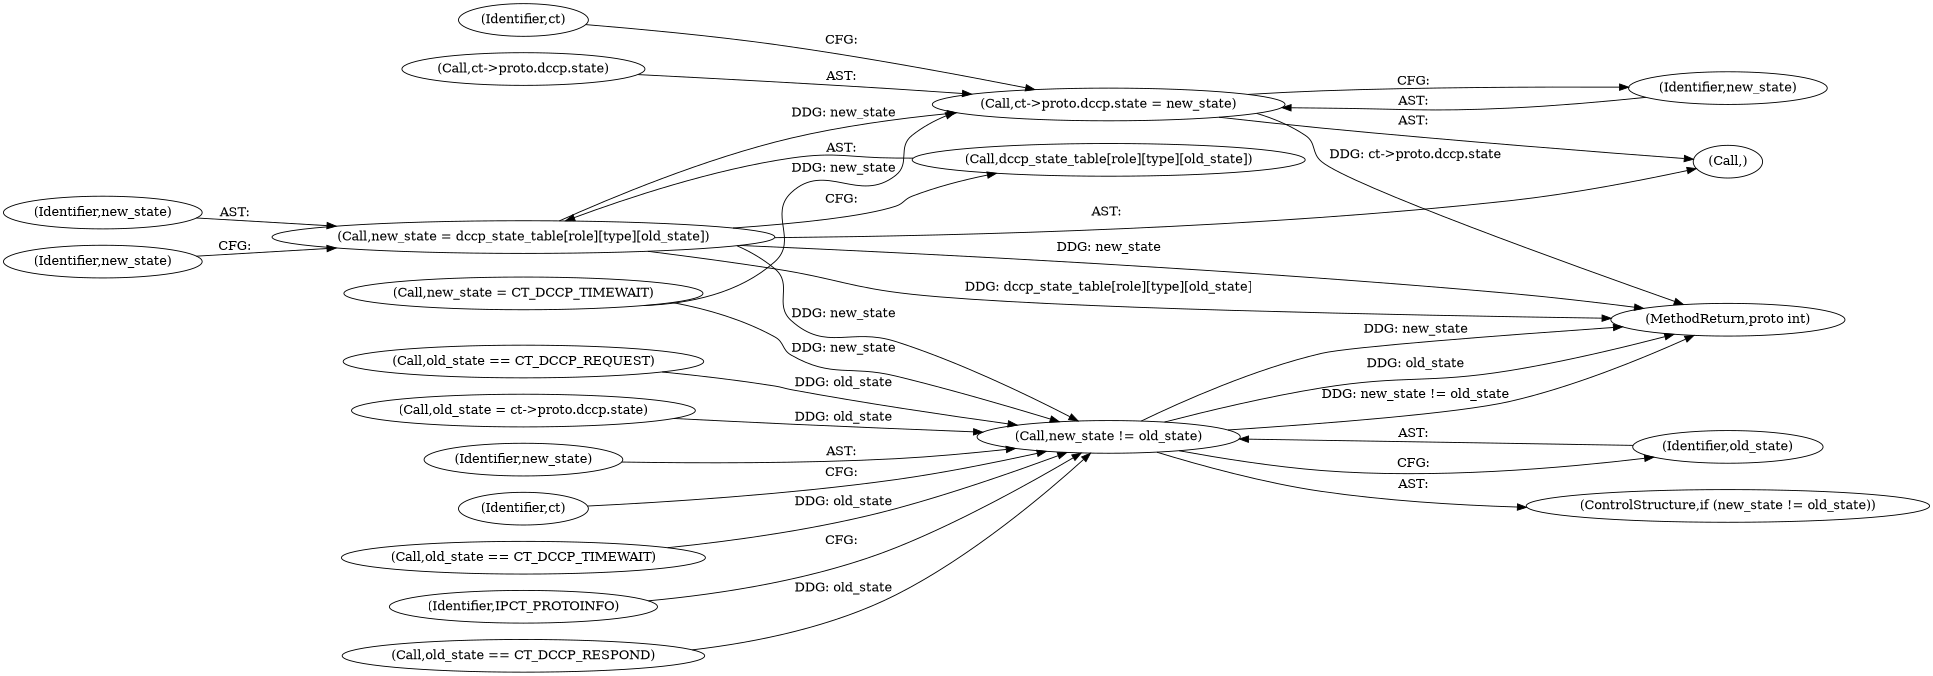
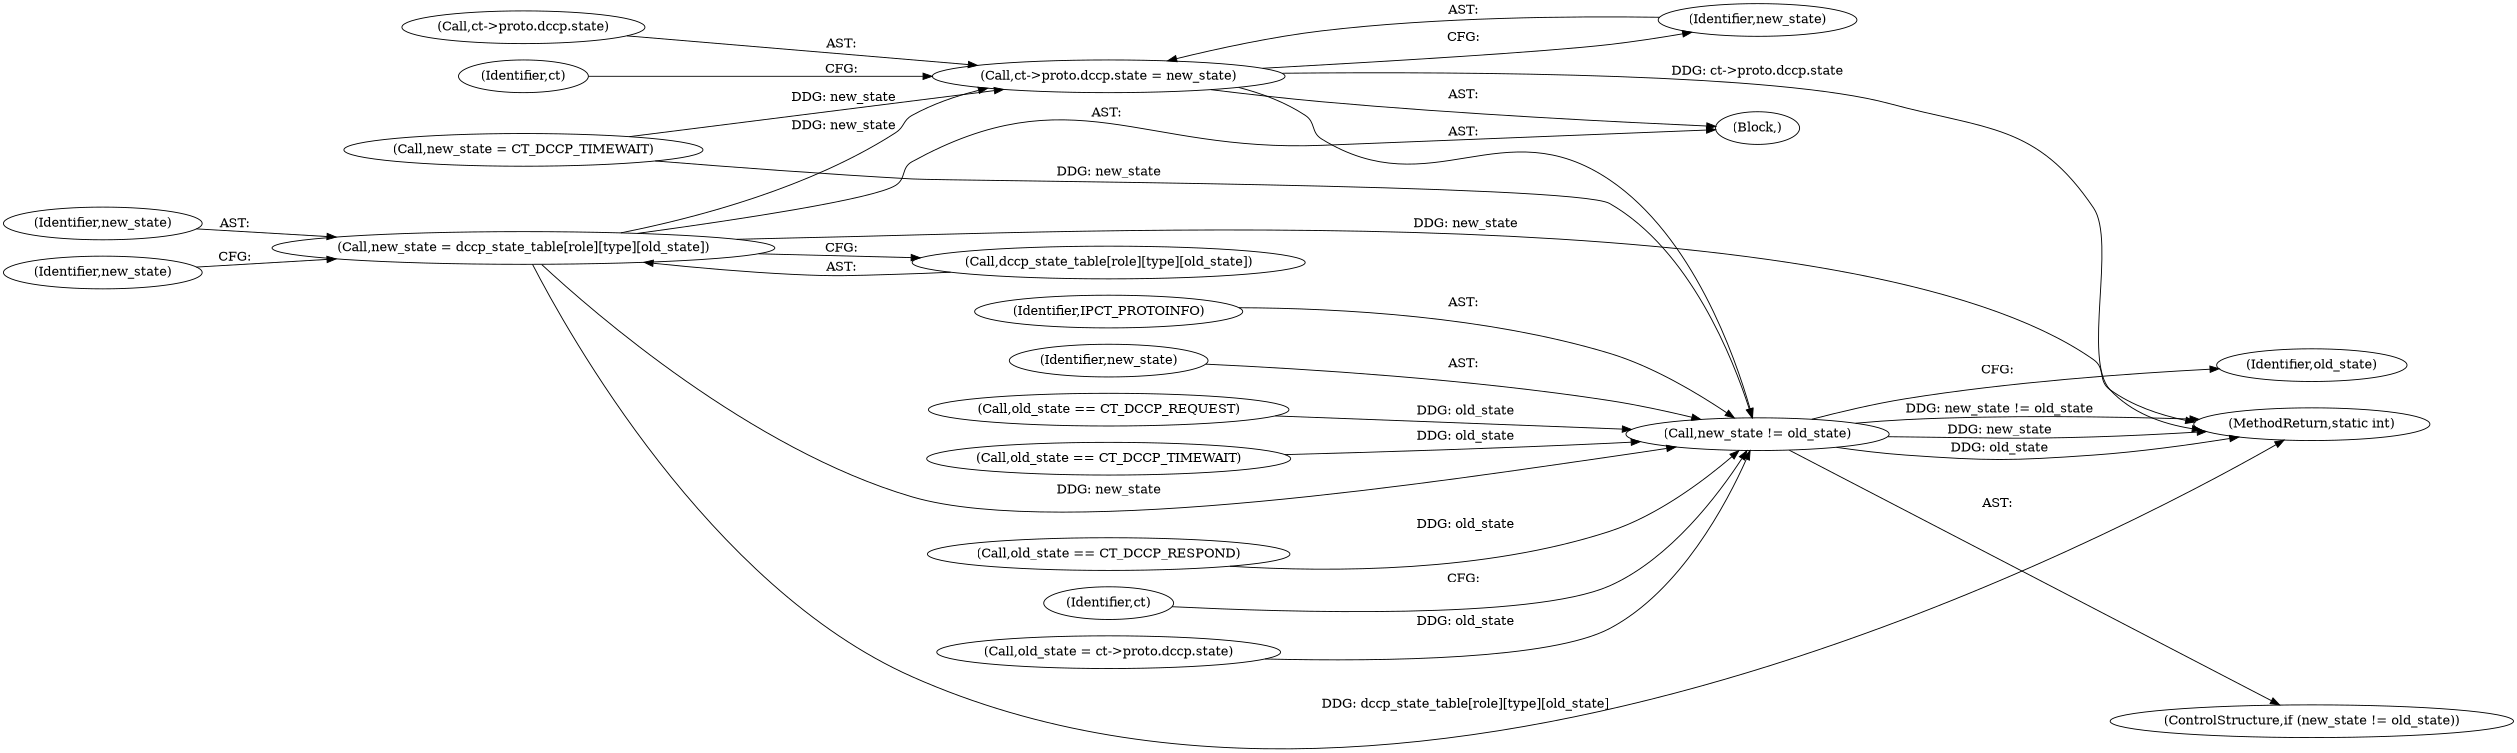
(1728, 162) -> (1758, 128)
(1728, 320) -> (2312, 424)
(1441, 442) -> (1551, 156)
(844, 541) -> (1466, 303)
